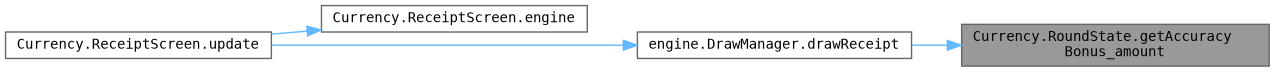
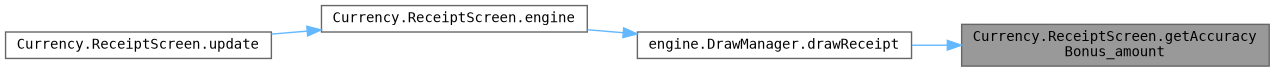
(447, 45) -> (605, 31)
(1115, 45) -> (1115, 45)
